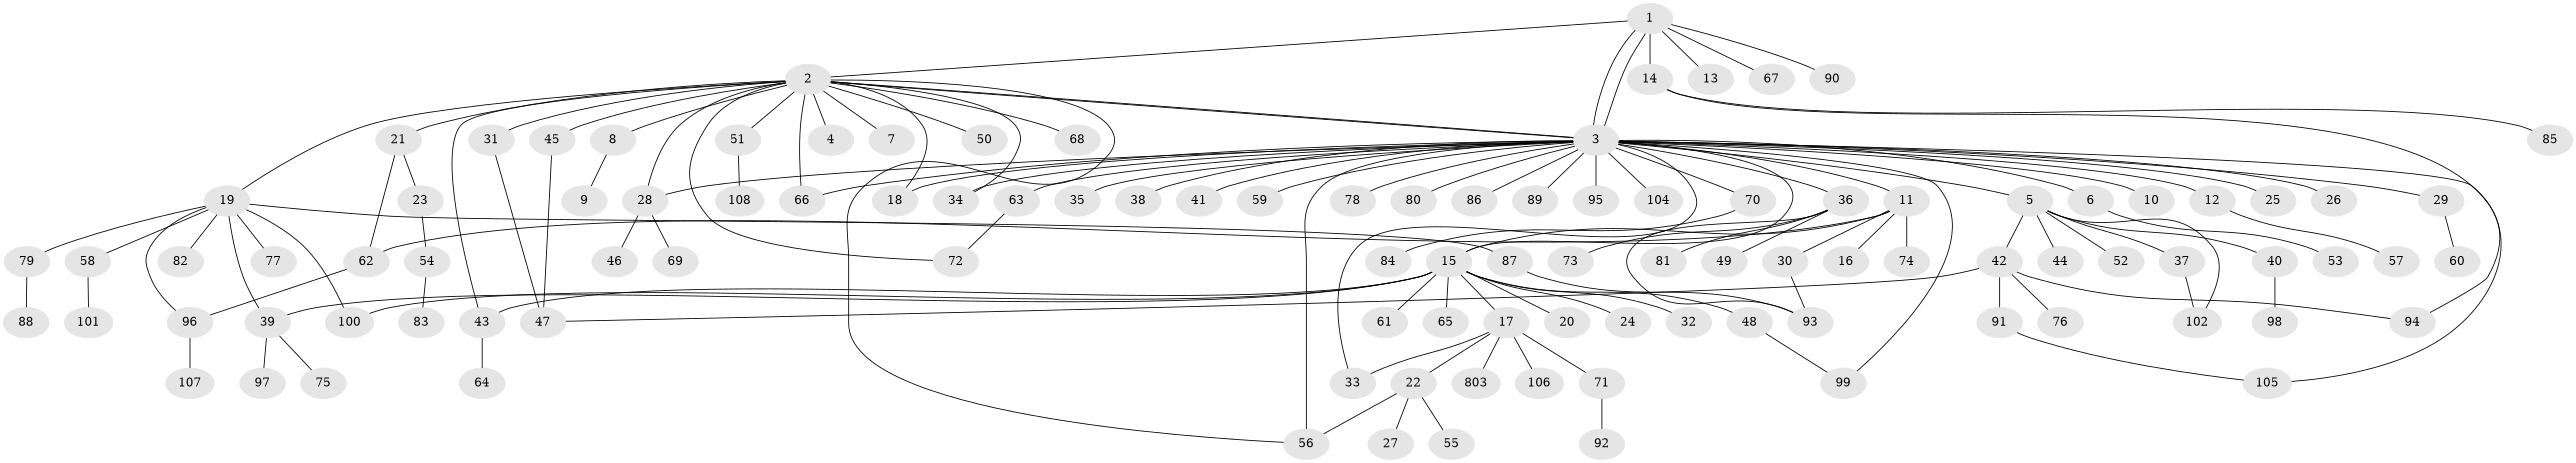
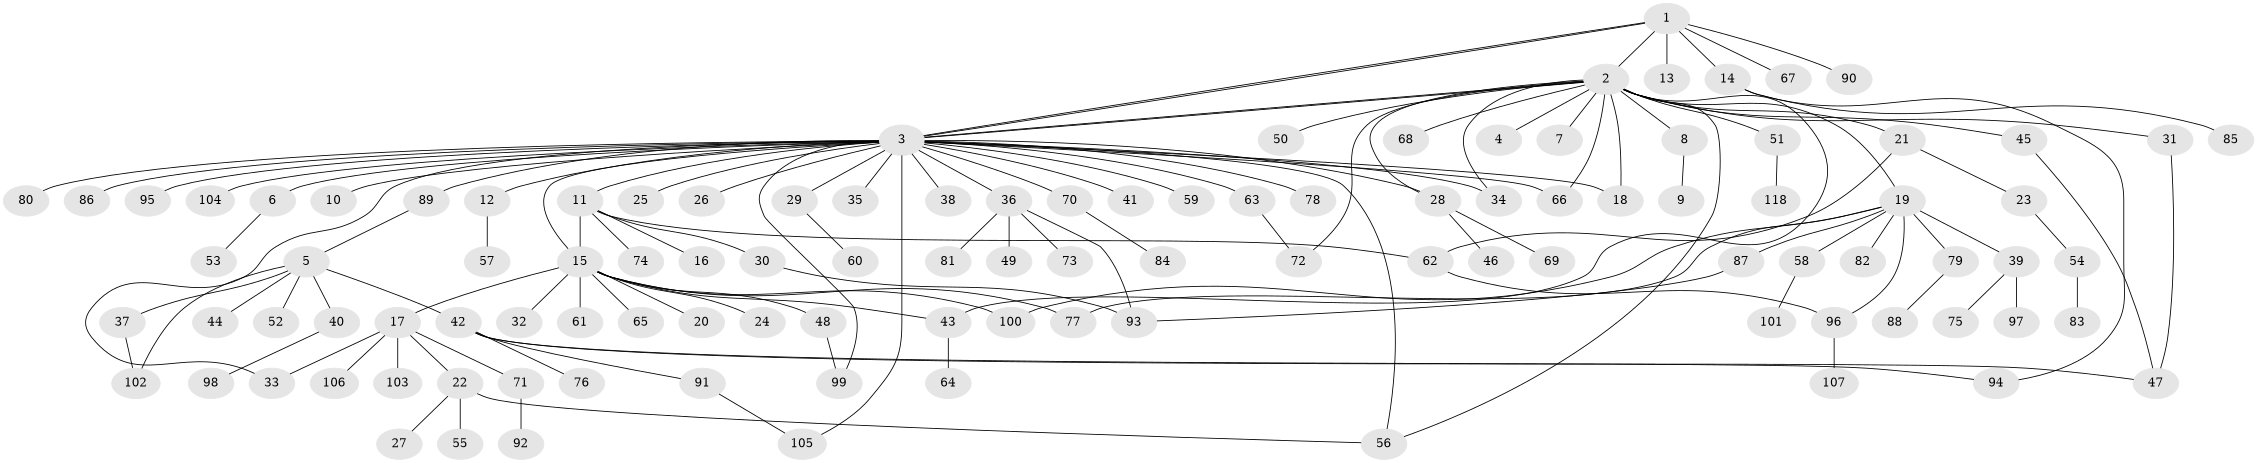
(1815, 164) -> (367, 231)
(740, 201) -> (1776, 201)
(860, 299) -> (827, 292)
(1476, 383) -> (398, 383)
